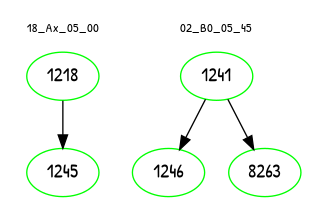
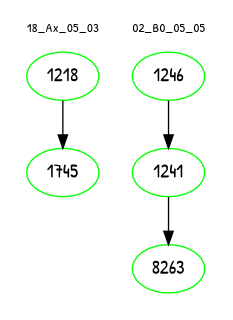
(64, 29) -> (64, 29)
(217, 29) -> (169, 29)
(196, 118) -> (169, 118)
(63, 173) -> (63, 173)
